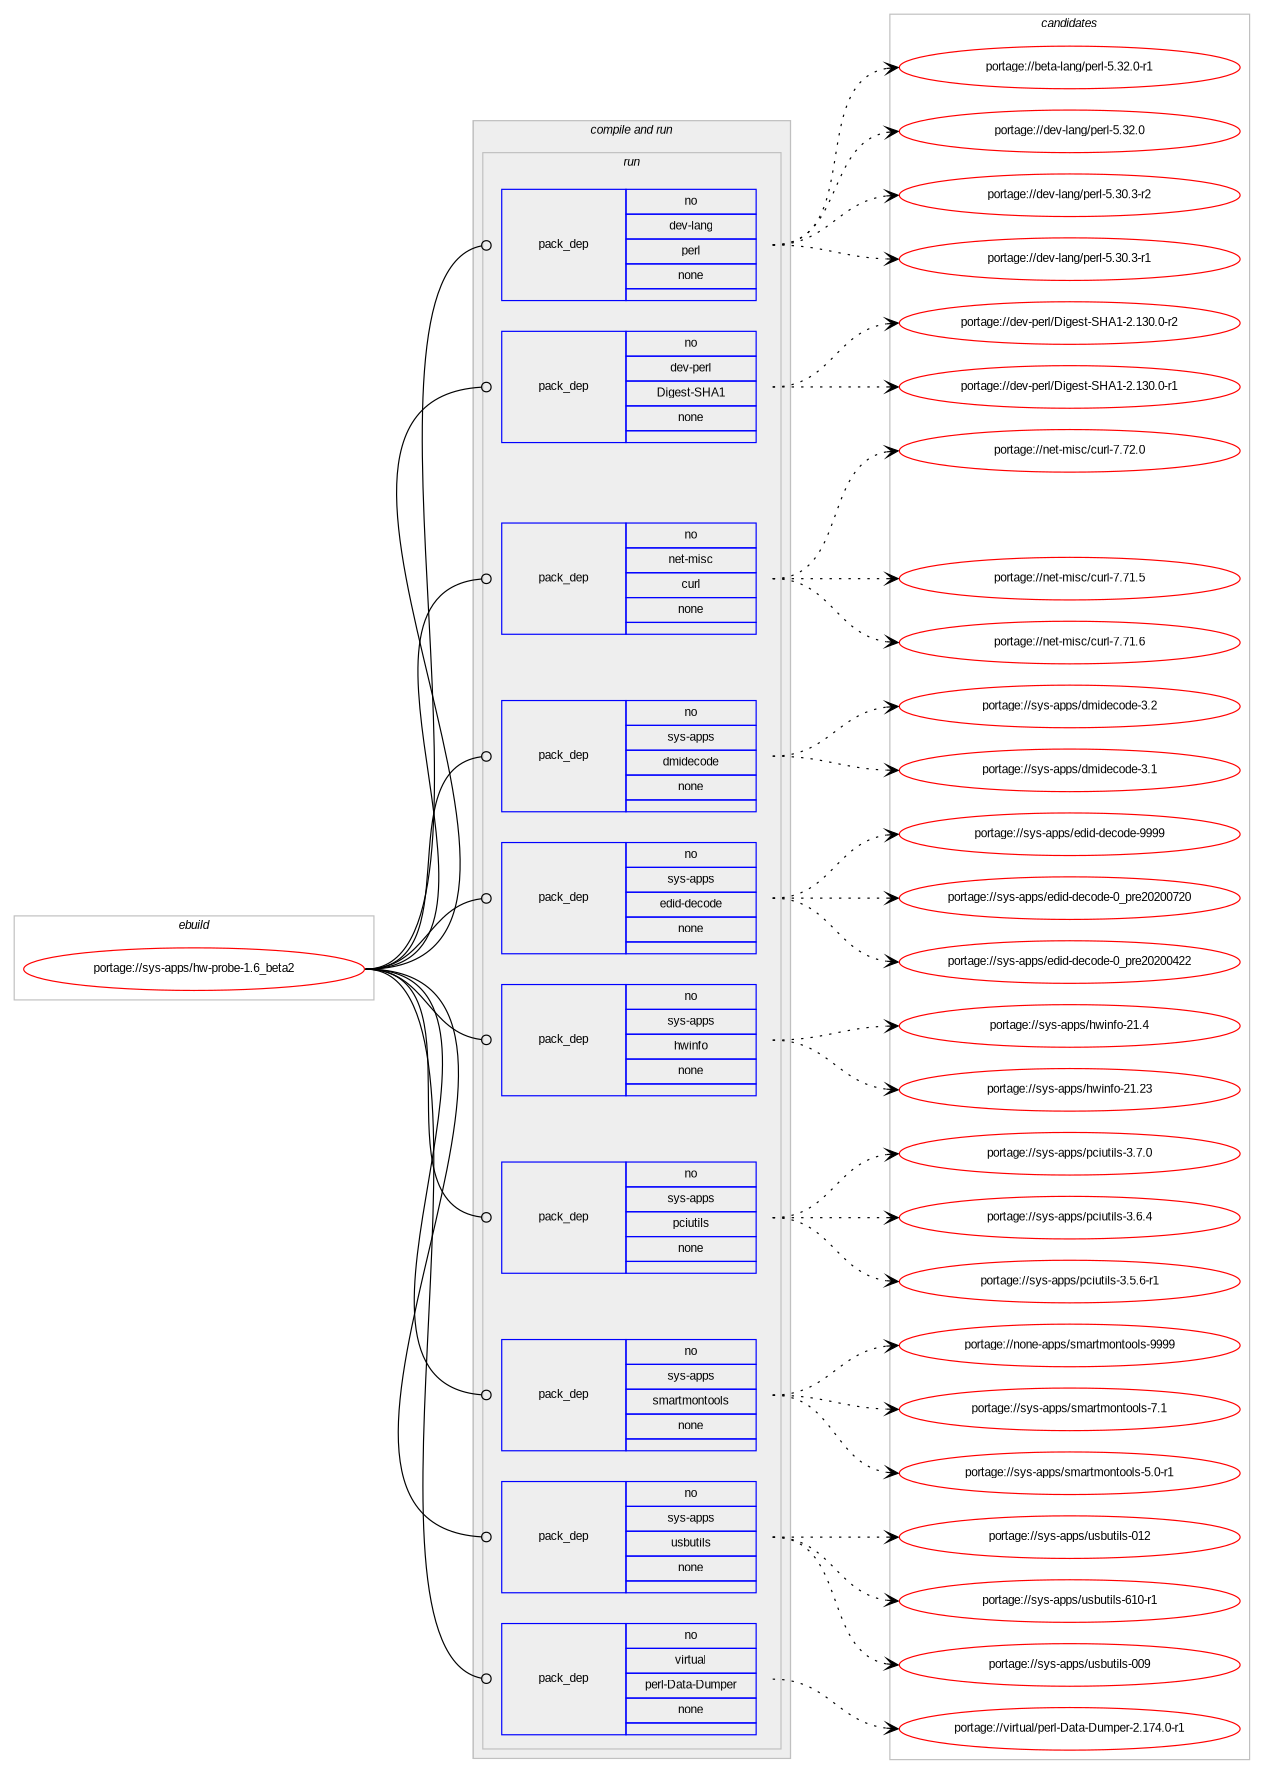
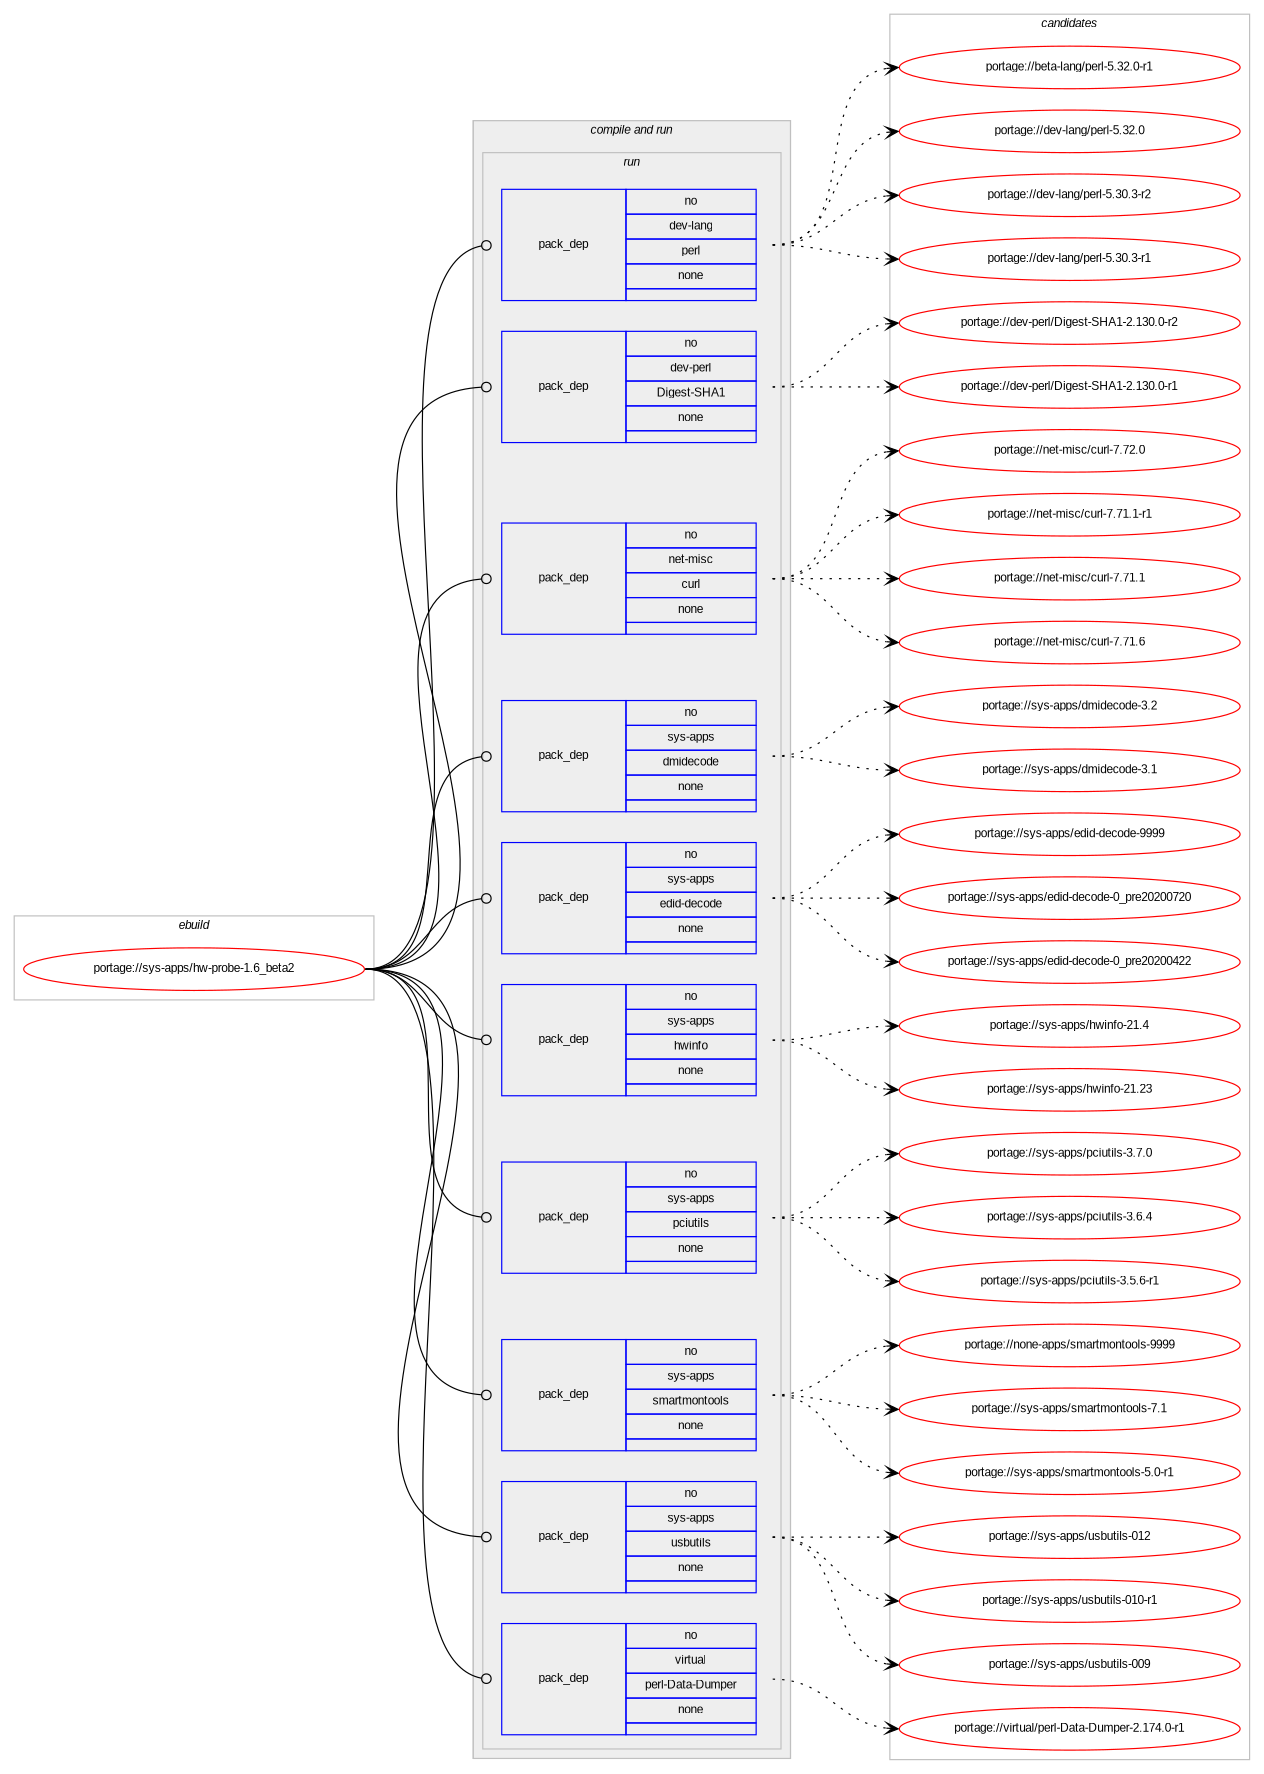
none -> (1070, 515)
(1070, 579) -> (1070, 579)
(1070, 1601) -> (1070, 1601)
